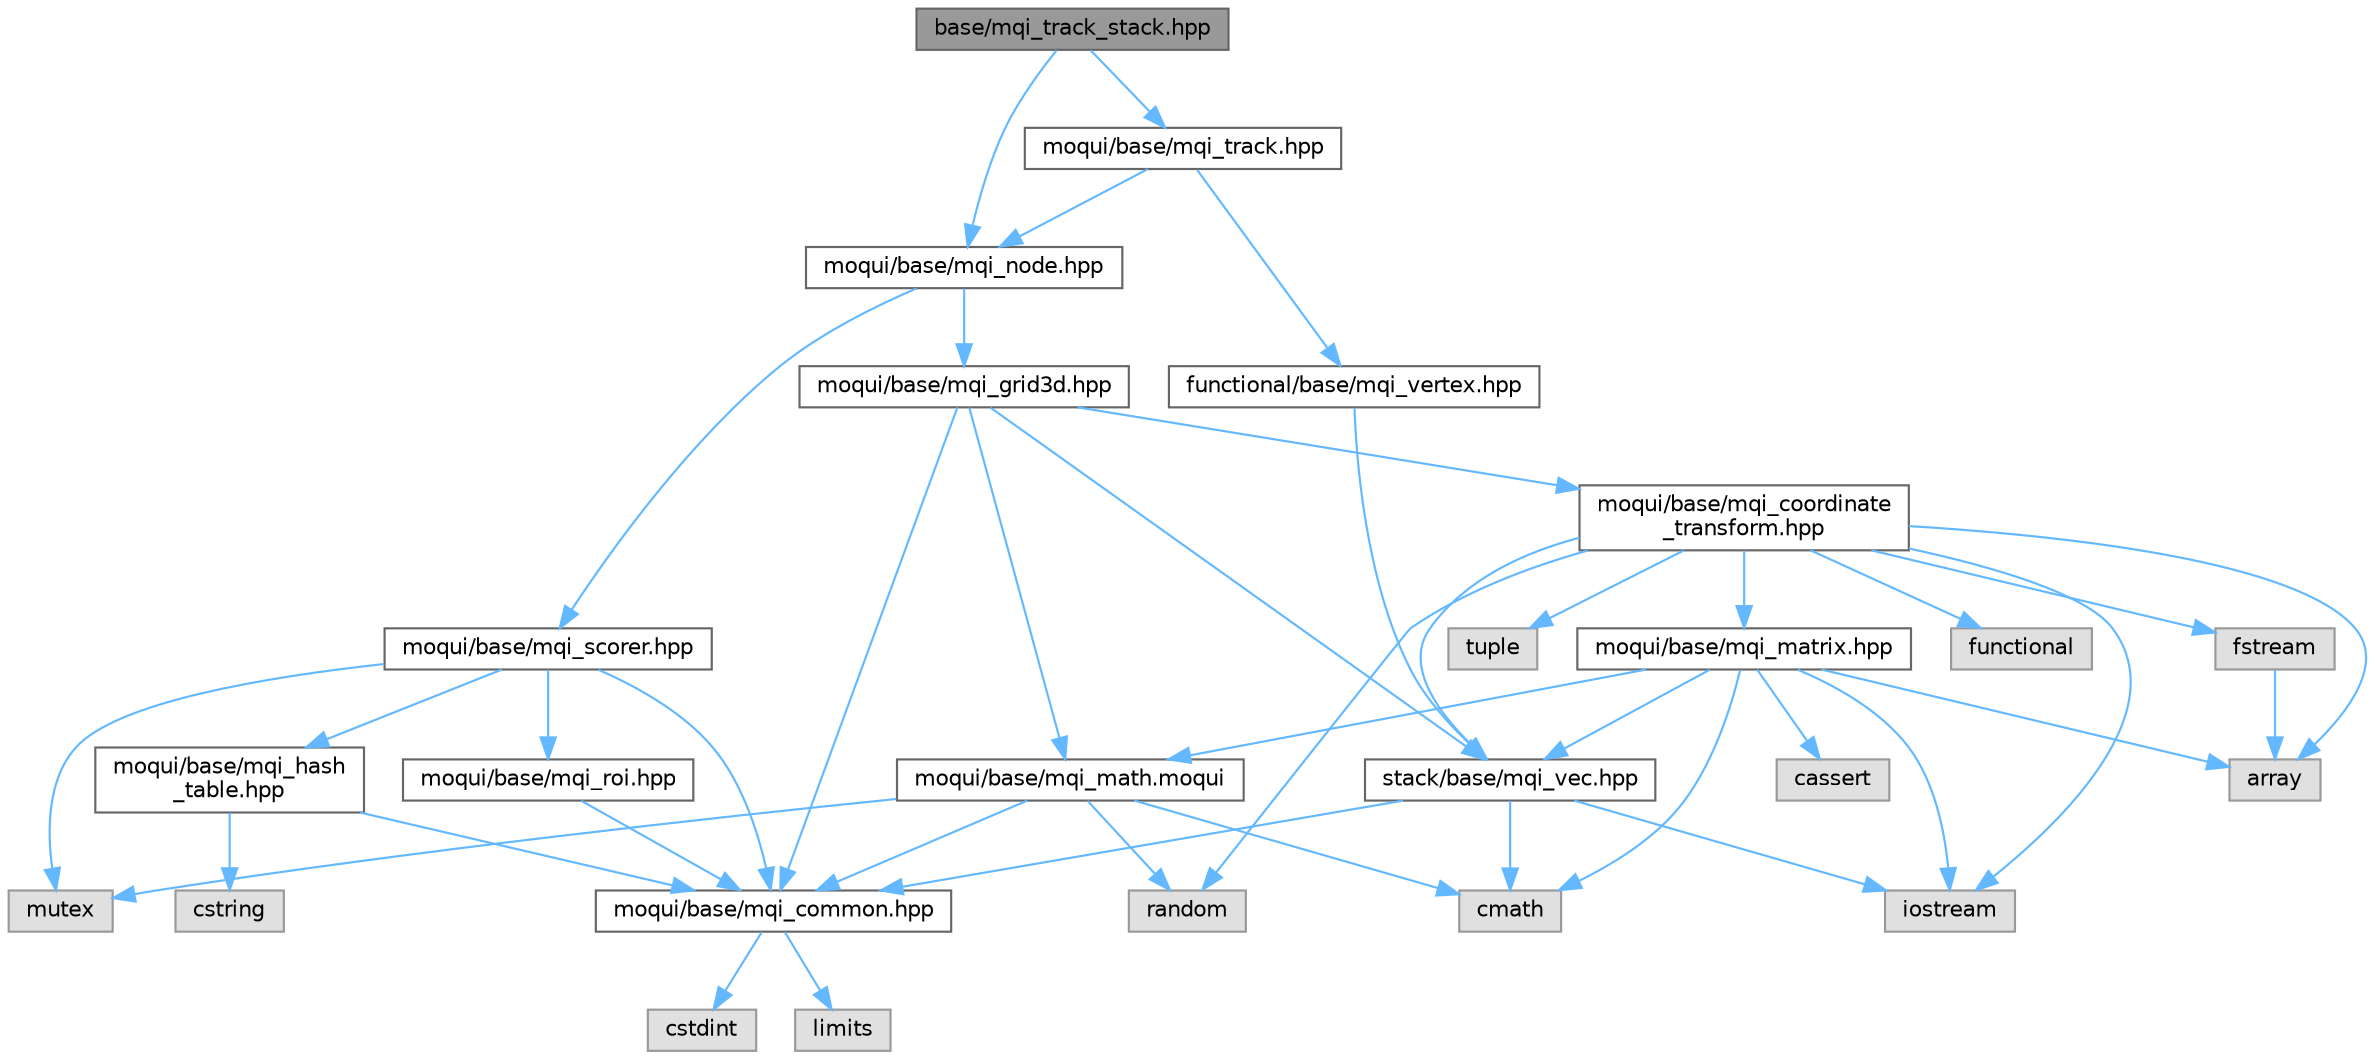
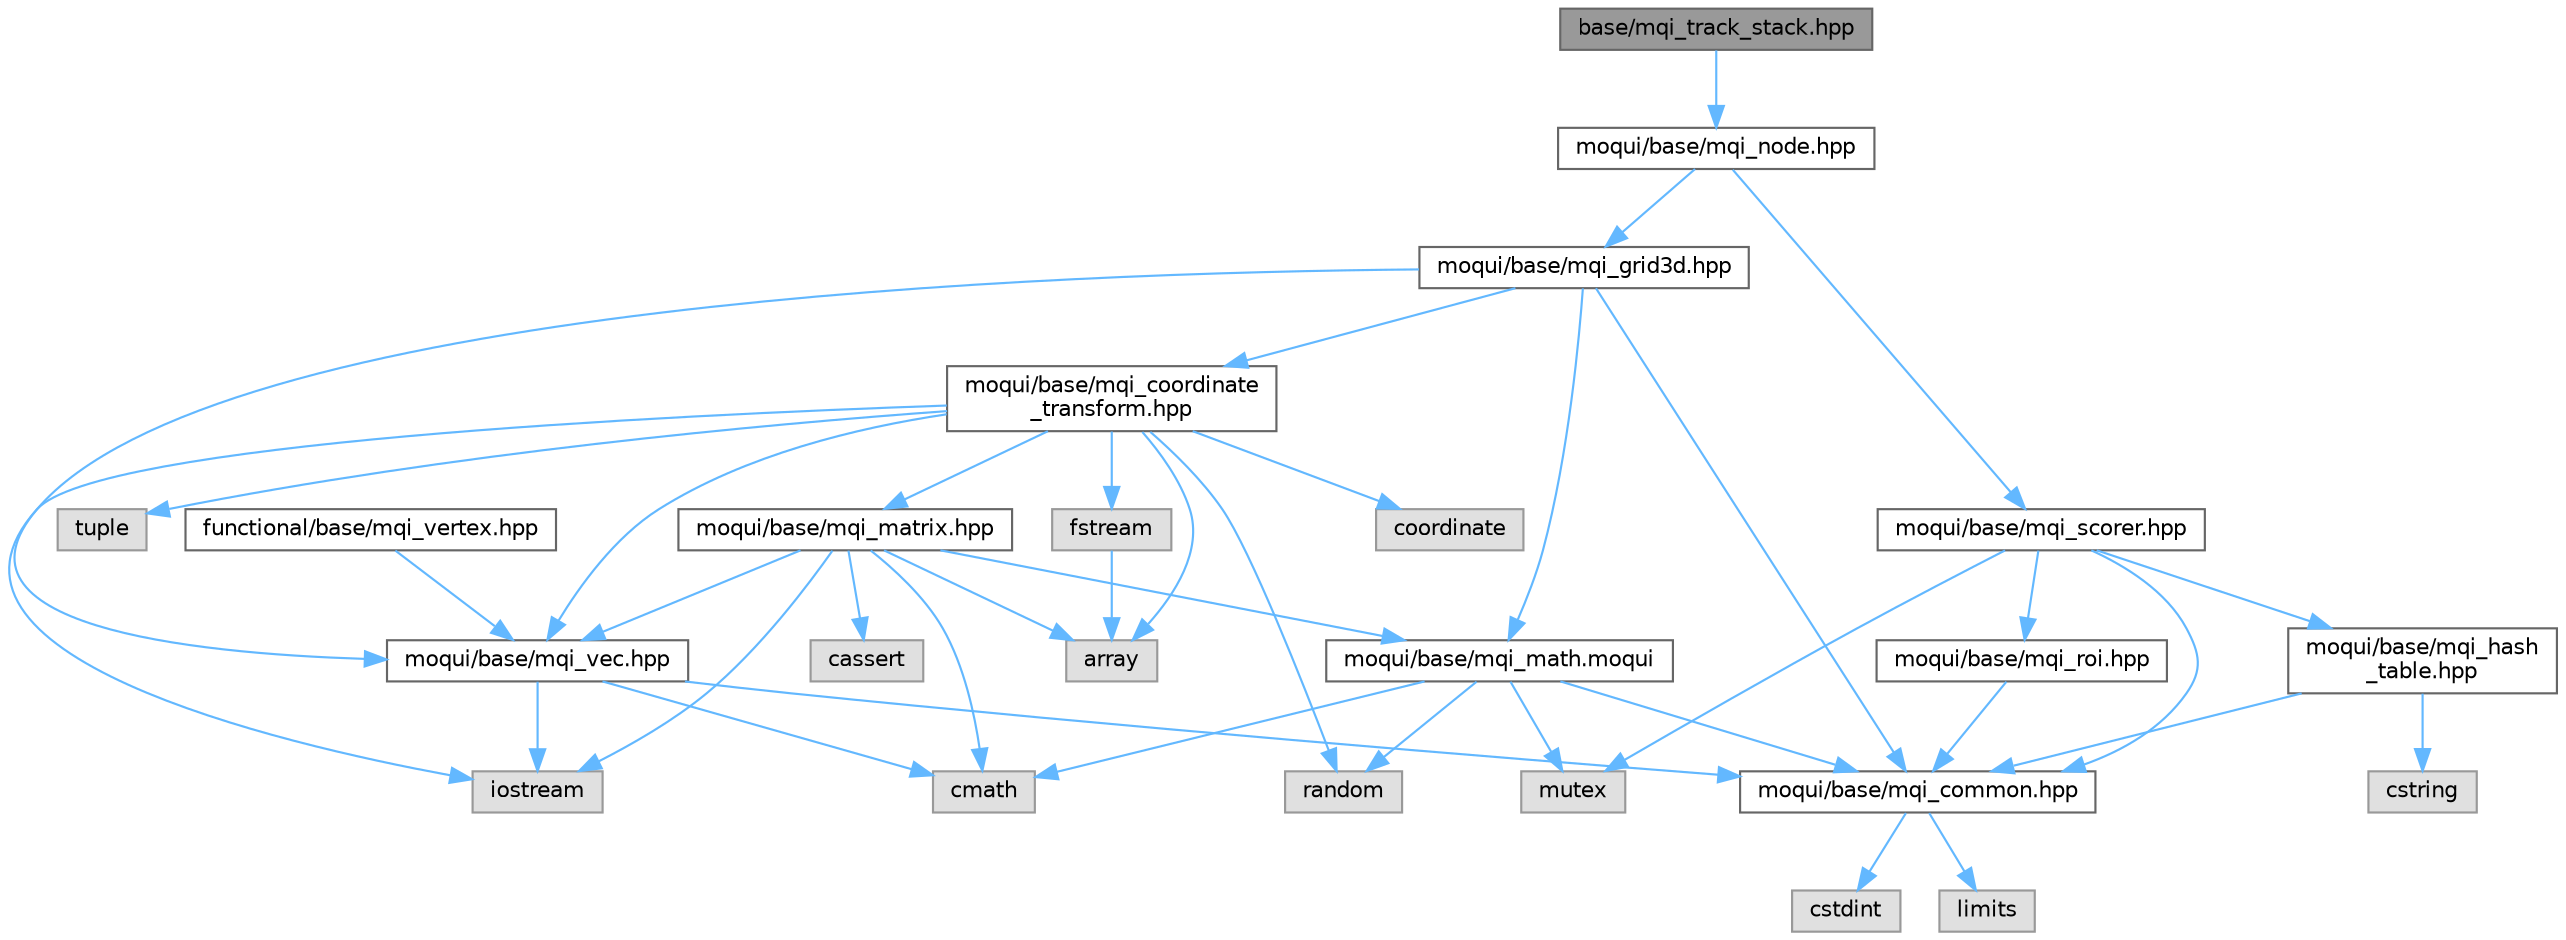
(1183, 148) -> none
(2021, 649) -> (1450, 530)
(1510, 780) -> (538, 661)
